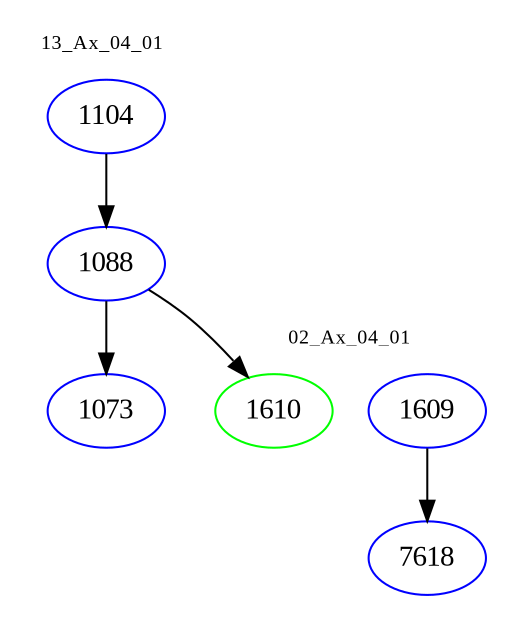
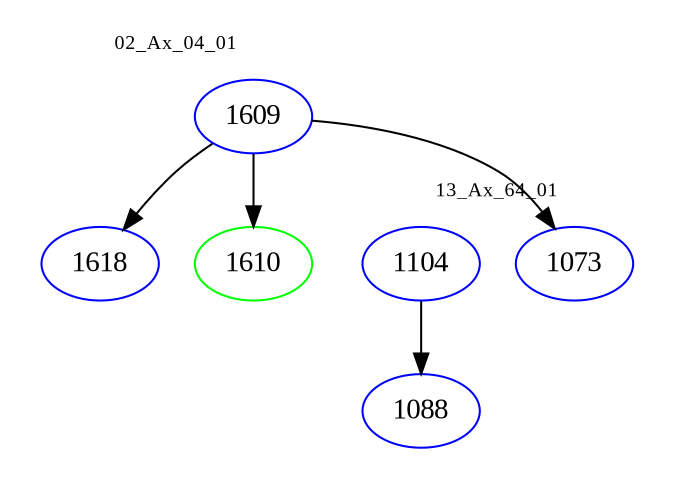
(103, 44) -> (498, 191)
(106, 327) -> (437, 144)
(212, 339) -> (254, 180)
(427, 558) -> (100, 264)
